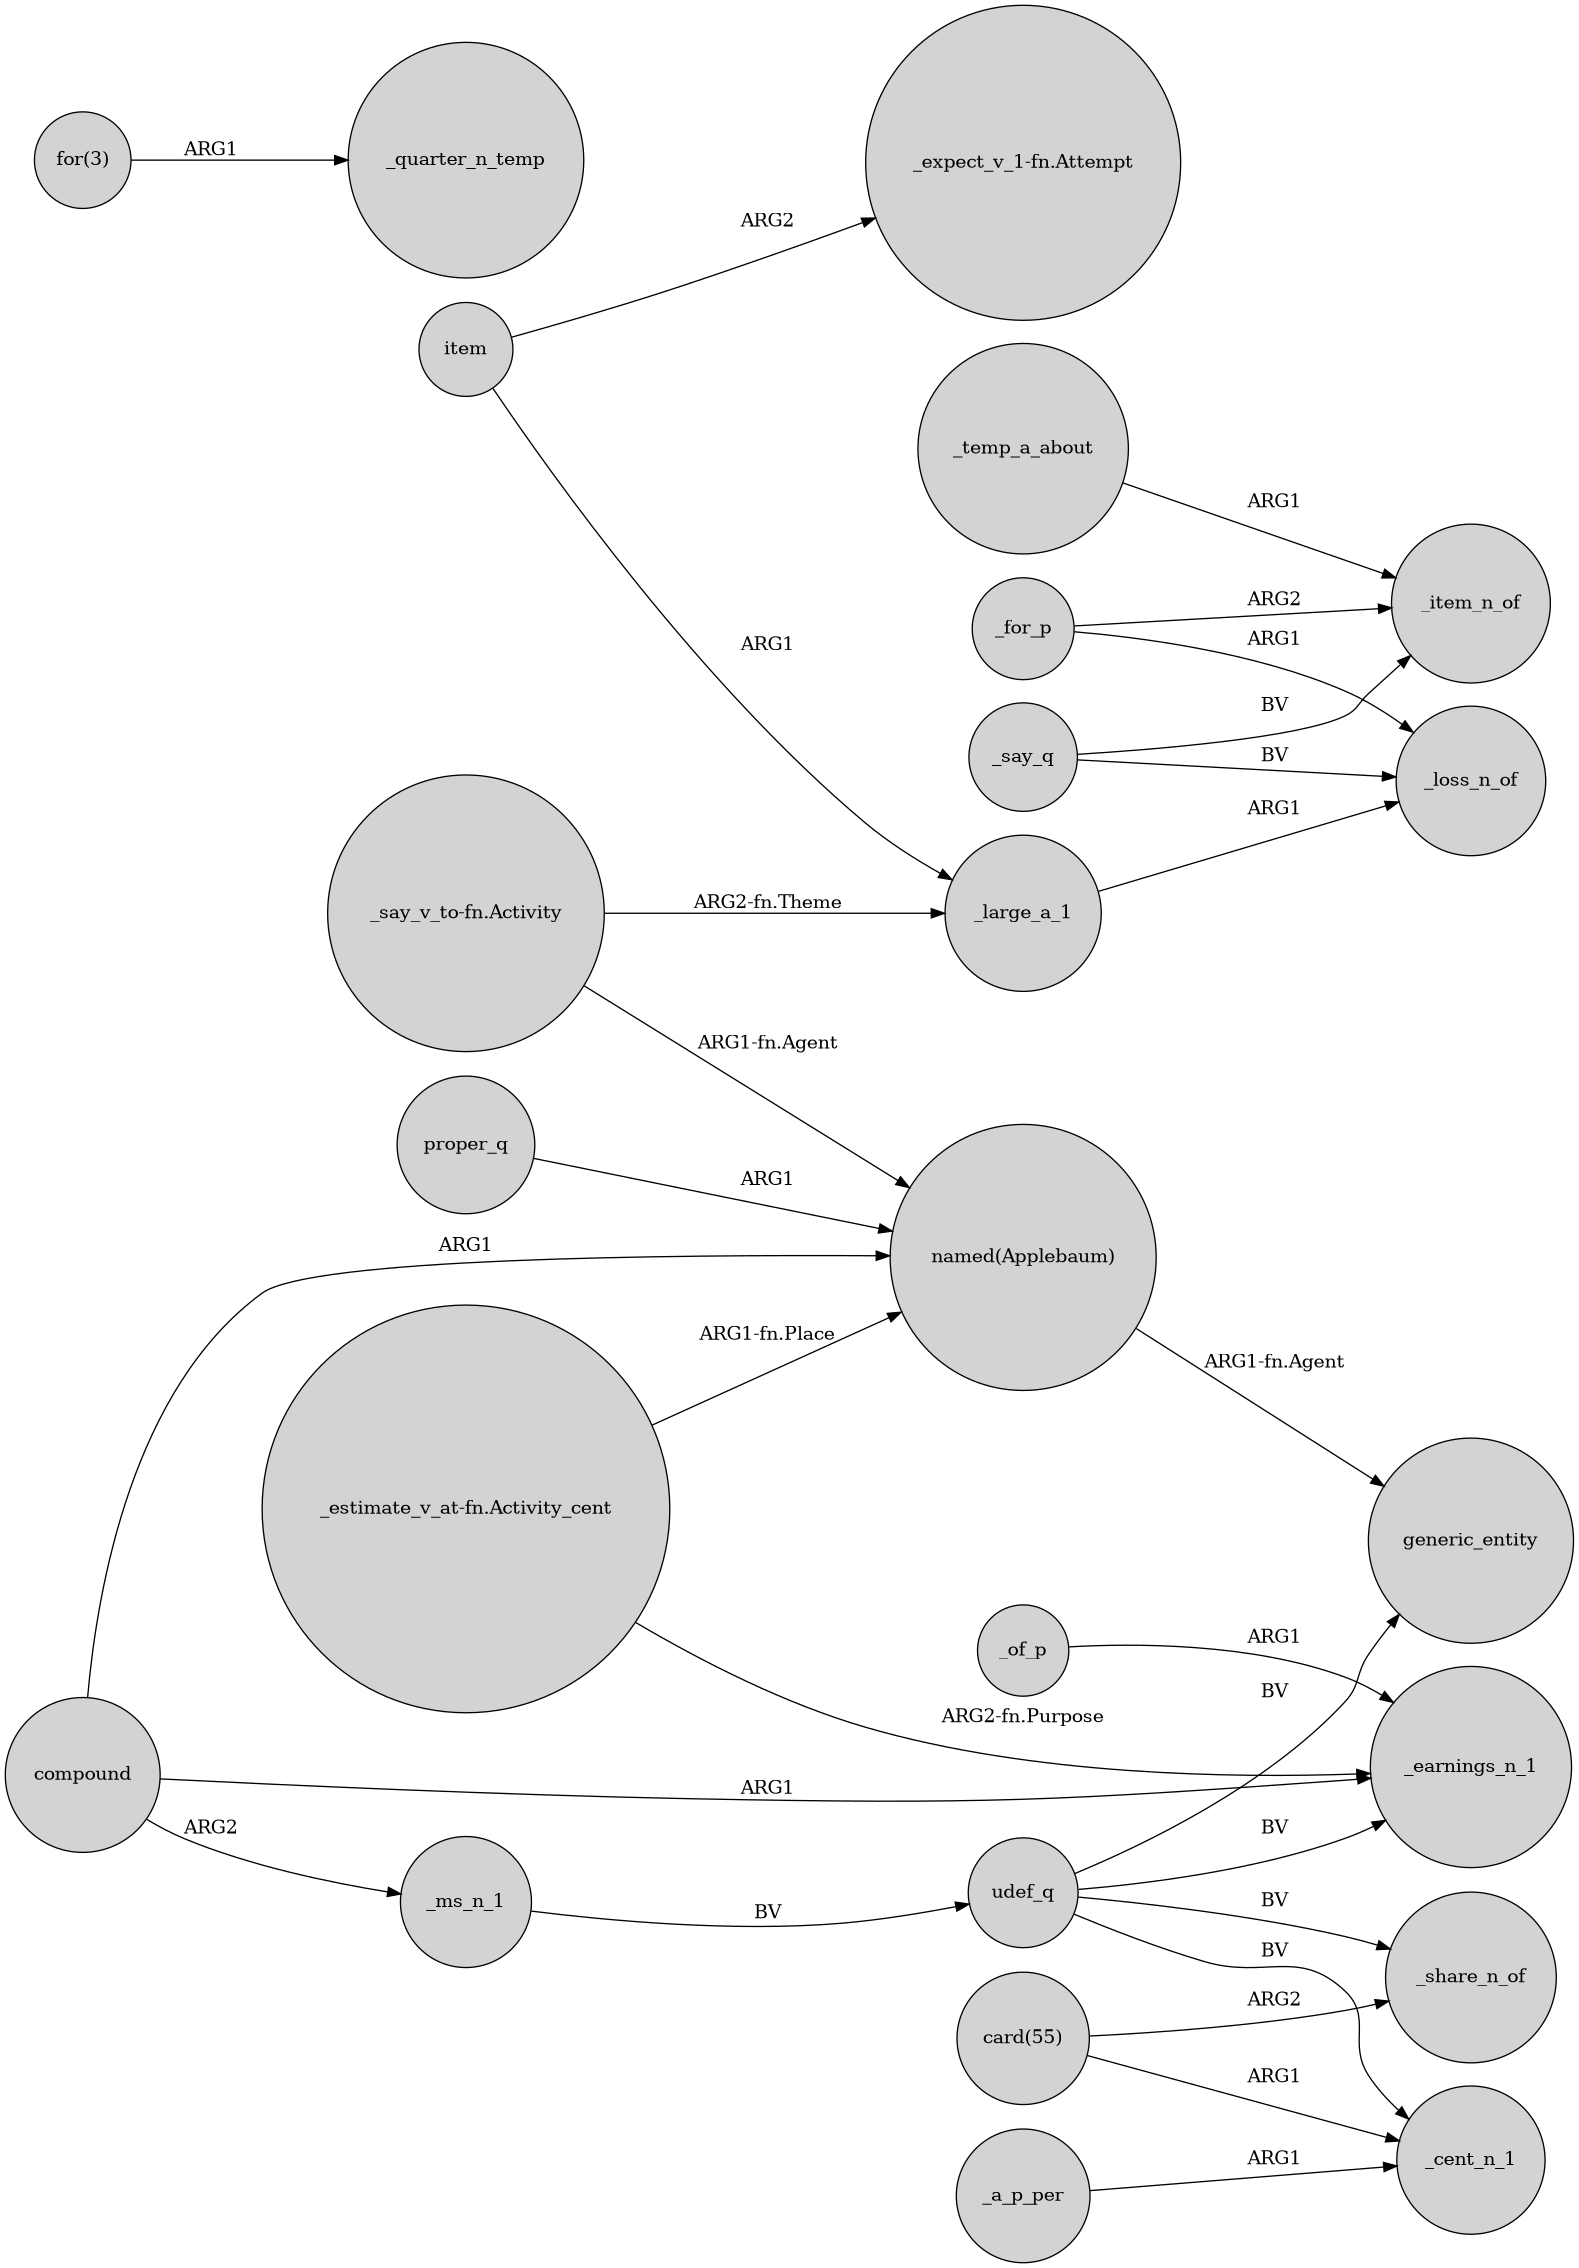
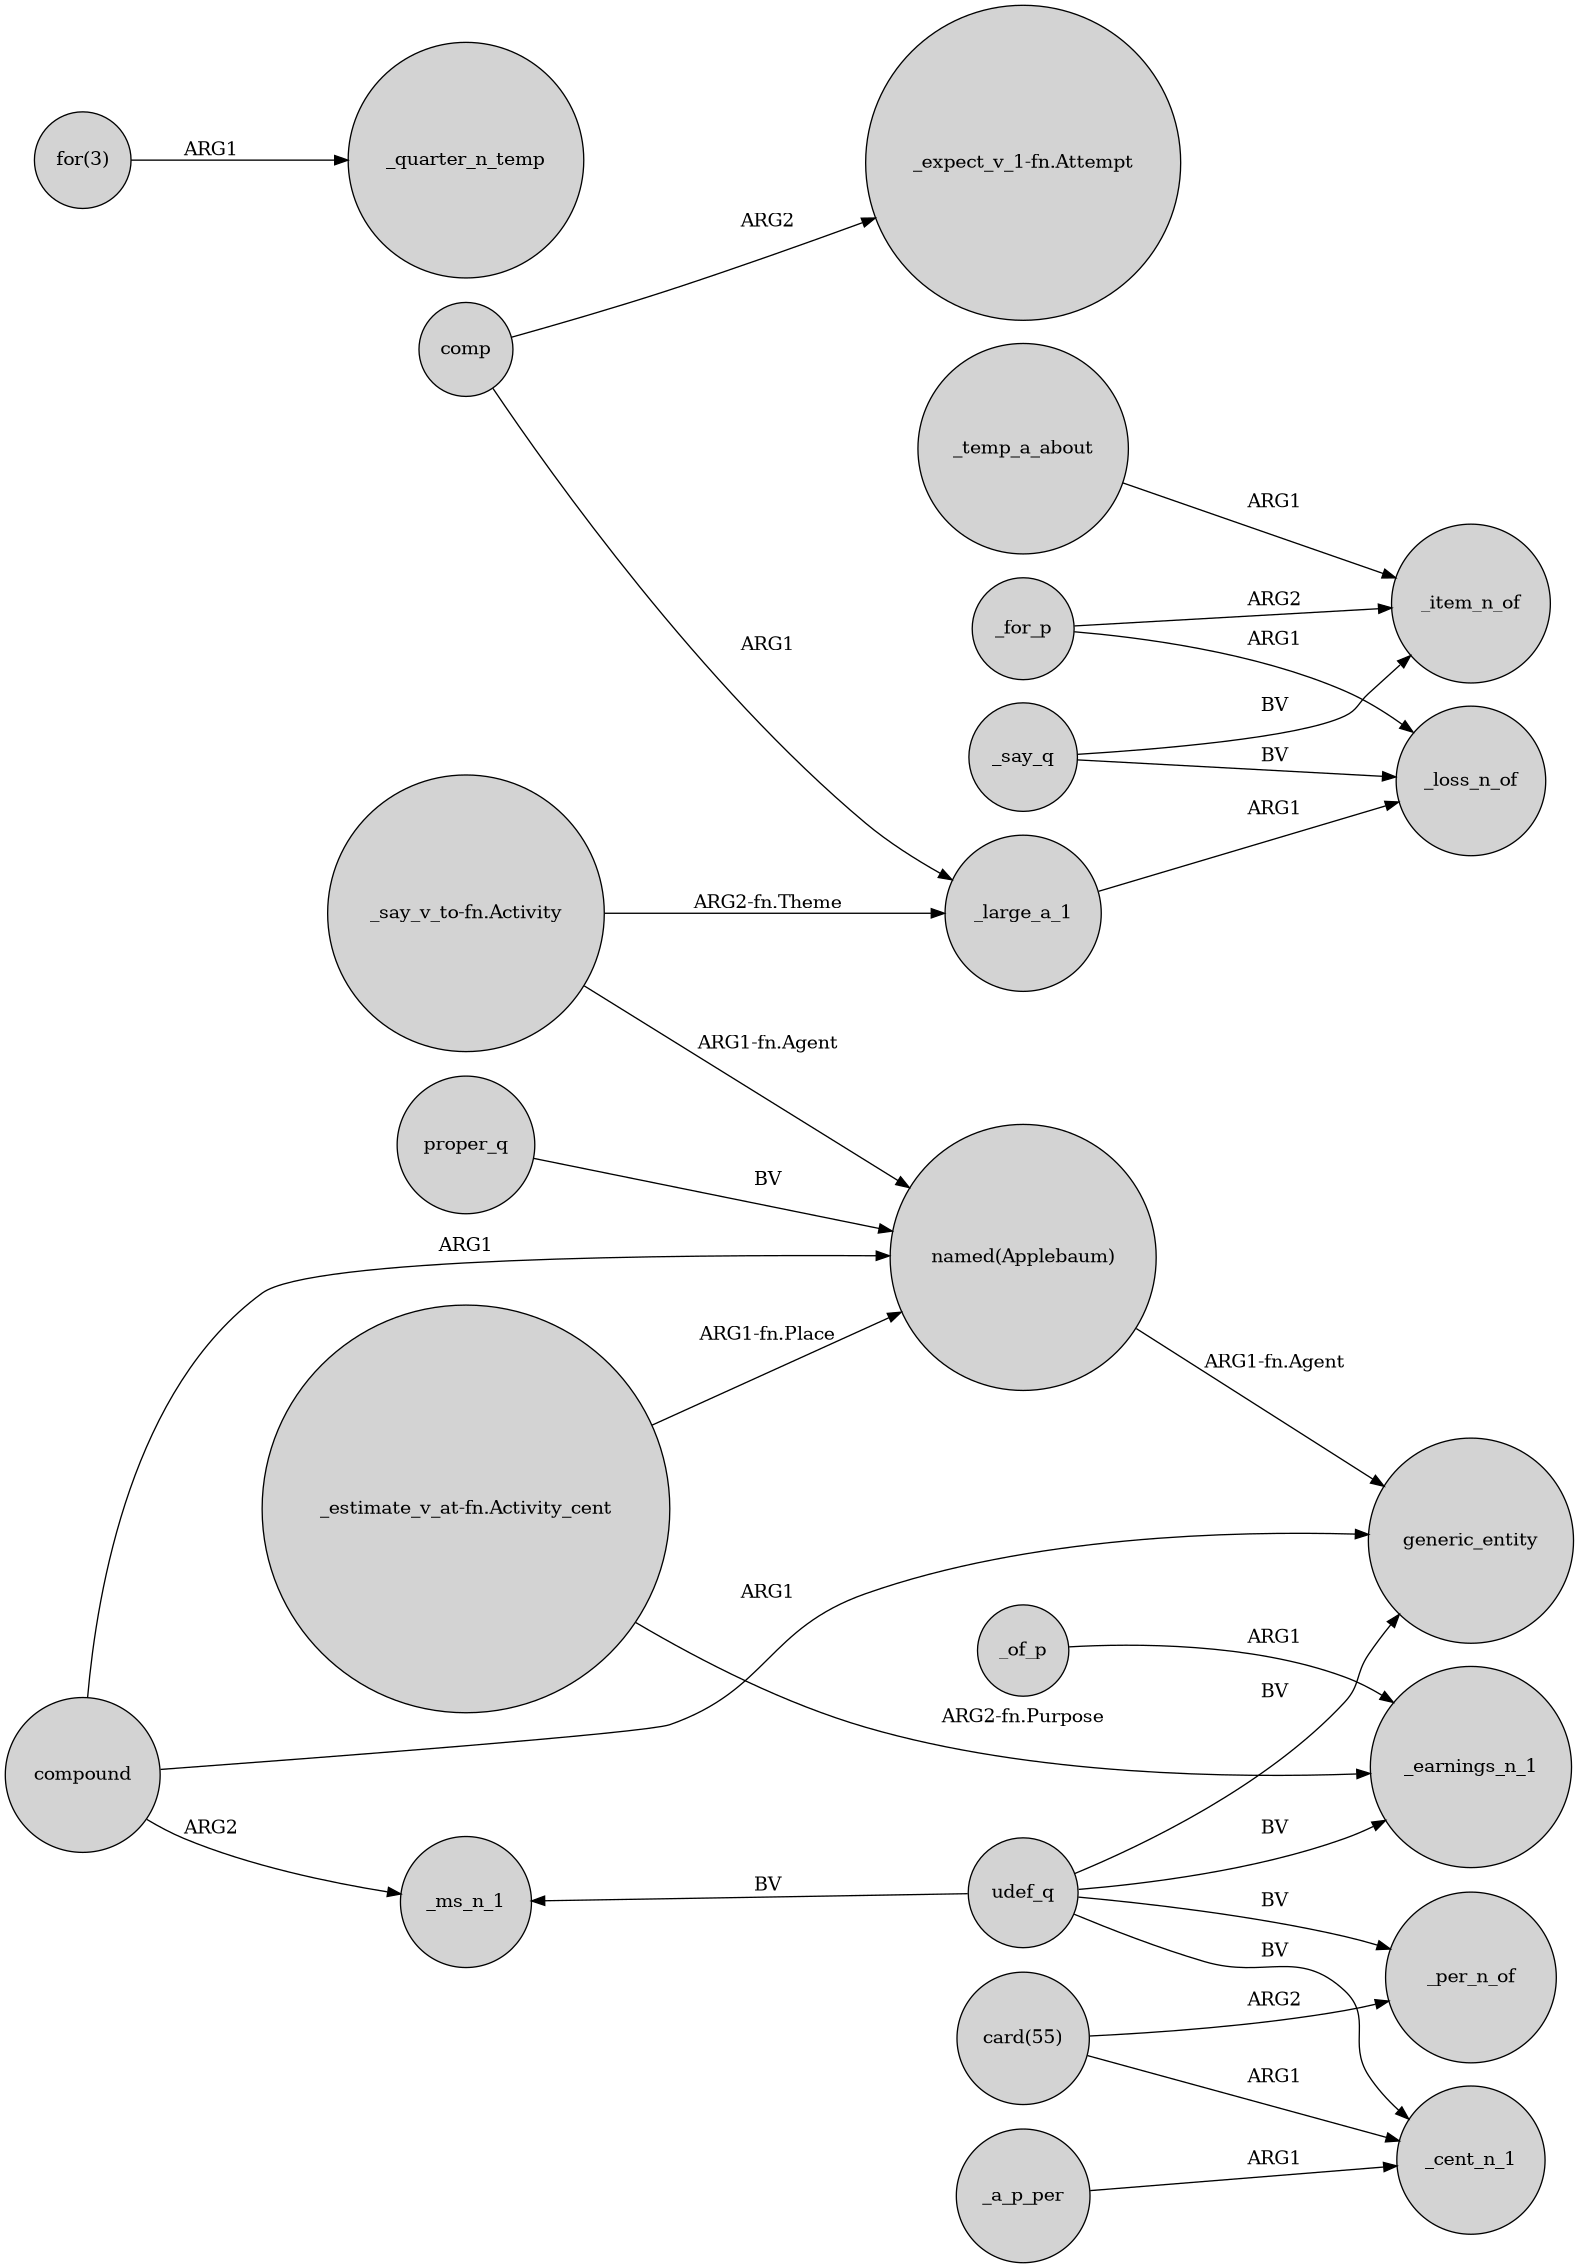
(466, 349) -> (466, 349)
(768, 1180) -> (768, 1180)
(759, 1800) -> (762, 1665)
(744, 1926) -> (756, 1897)
(1471, 1977) -> (1471, 1977)
